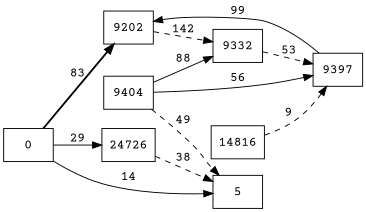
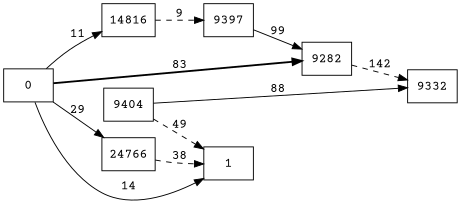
(129, 28) -> (327, 59)
none -> (69, 50)
(283, 57) -> none
(229, 88) -> none
(129, 145) -> (129, 154)
(238, 192) -> (229, 163)
